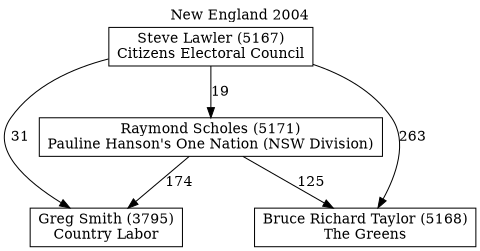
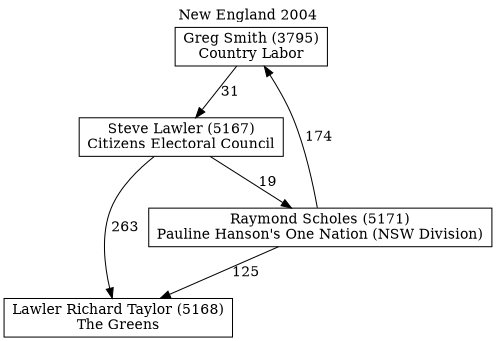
(13, 115) -> (220, 88)
(365, 227) -> (118, 318)
